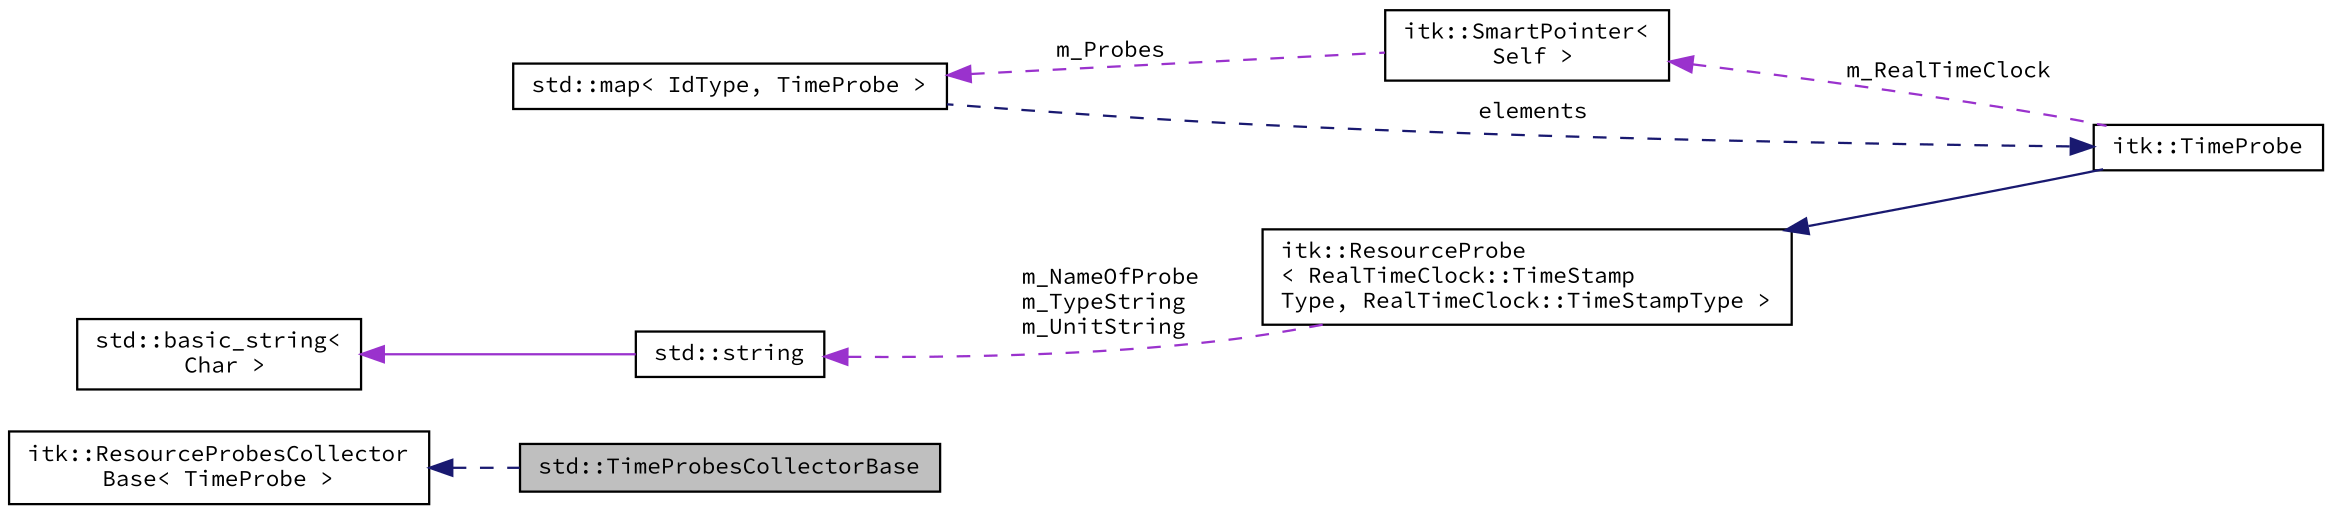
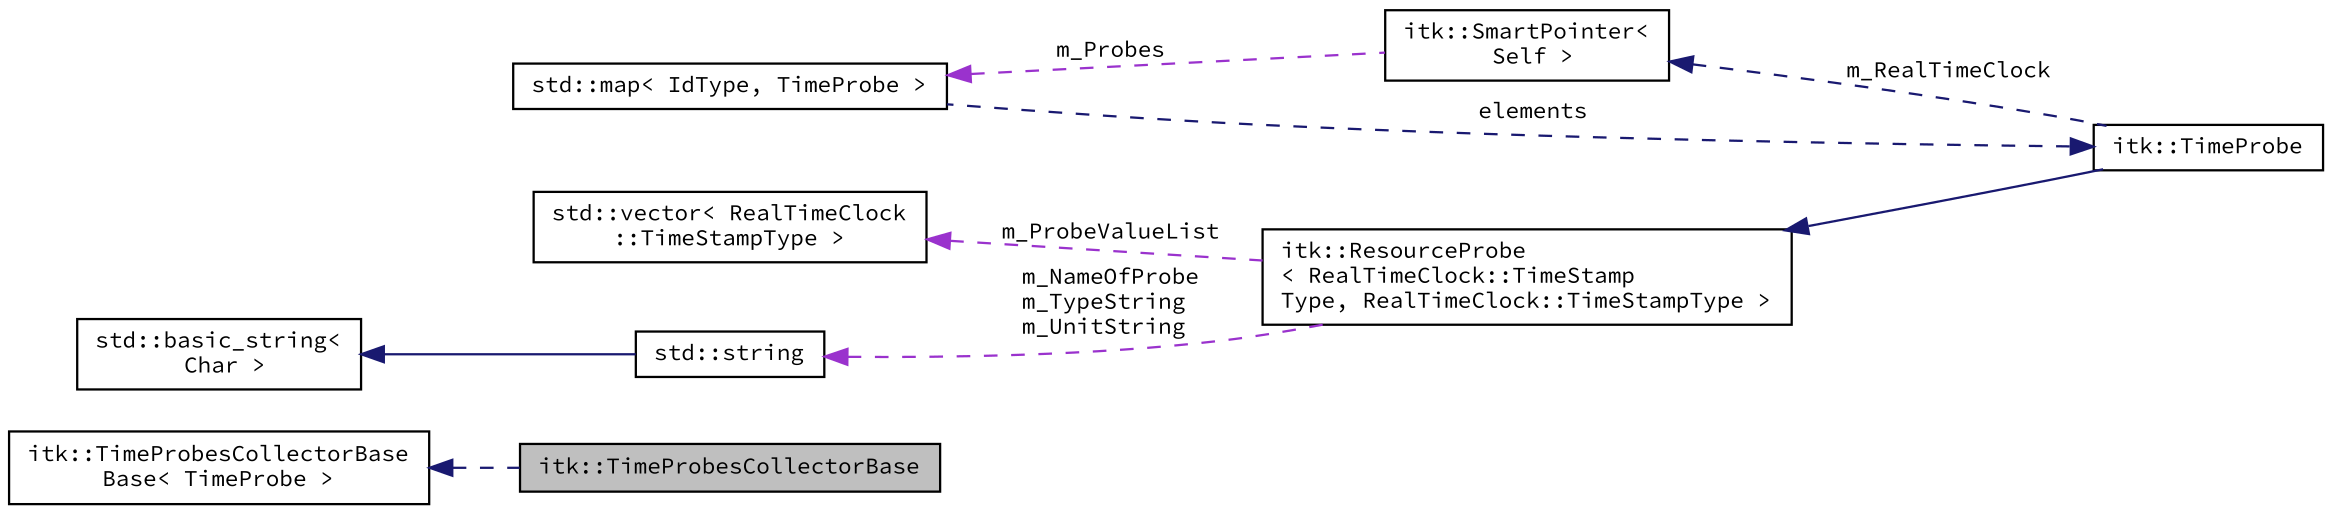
(1900, 92) -> (1900, 92)
none -> (730, 227)
(510, 354) -> (510, 354)
(219, 468) -> (219, 468)
(730, 468) -> (730, 468)
